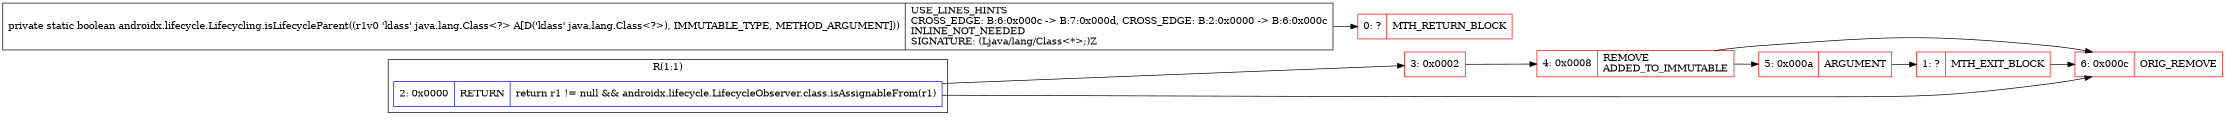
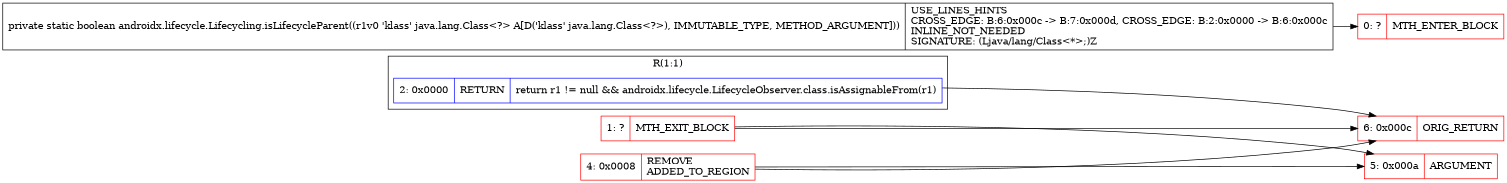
(1449, 26) -> (1445, 26)
(1435, 64) -> none
(1901, 64) -> (1146, 133)
(2178, 64) -> (1460, 128)
(1666, 69) -> (698, 172)
